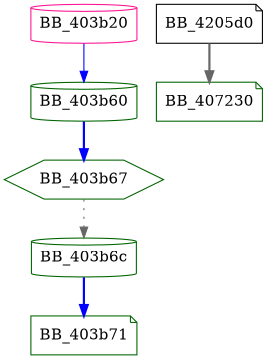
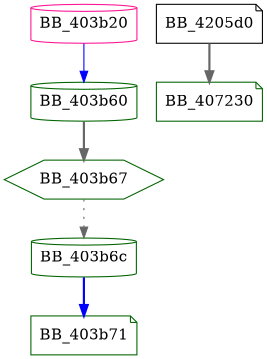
(84, 135) -> (84, 135)
